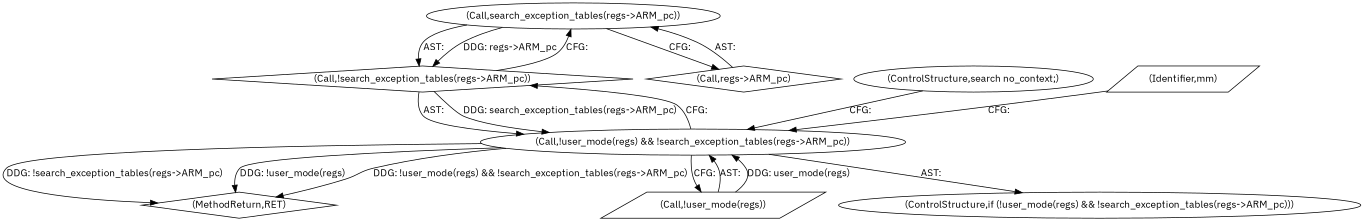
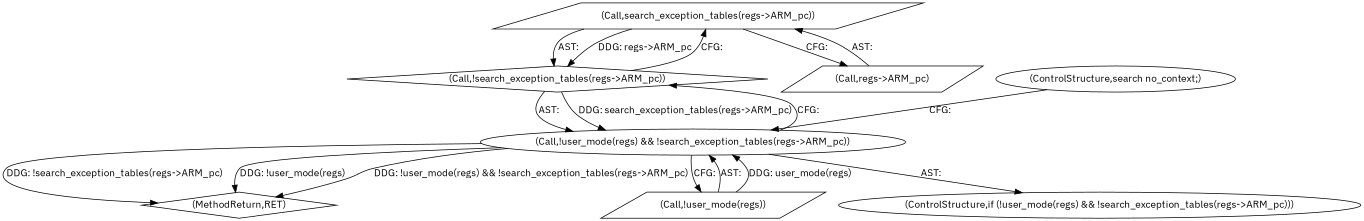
(573, 16) -> (708, 16)
(744, 79) -> (882, 79)
(1183, 79) -> none
